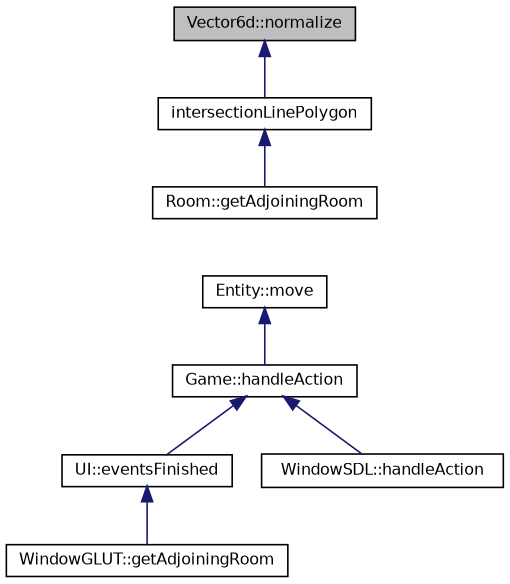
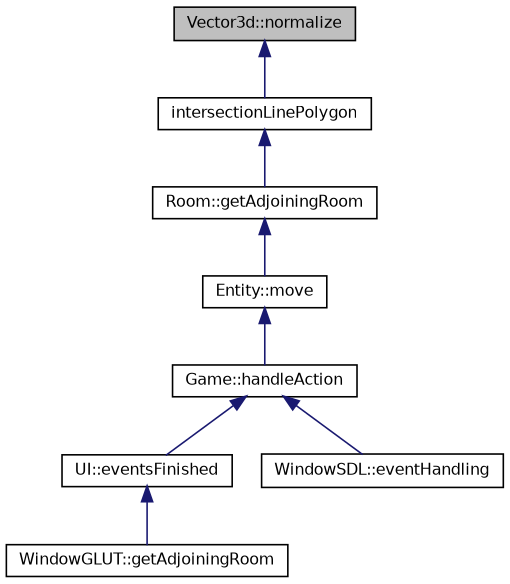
(265, 24) -> (265, 24)
none -> (265, 256)
(382, 471) -> (382, 471)
